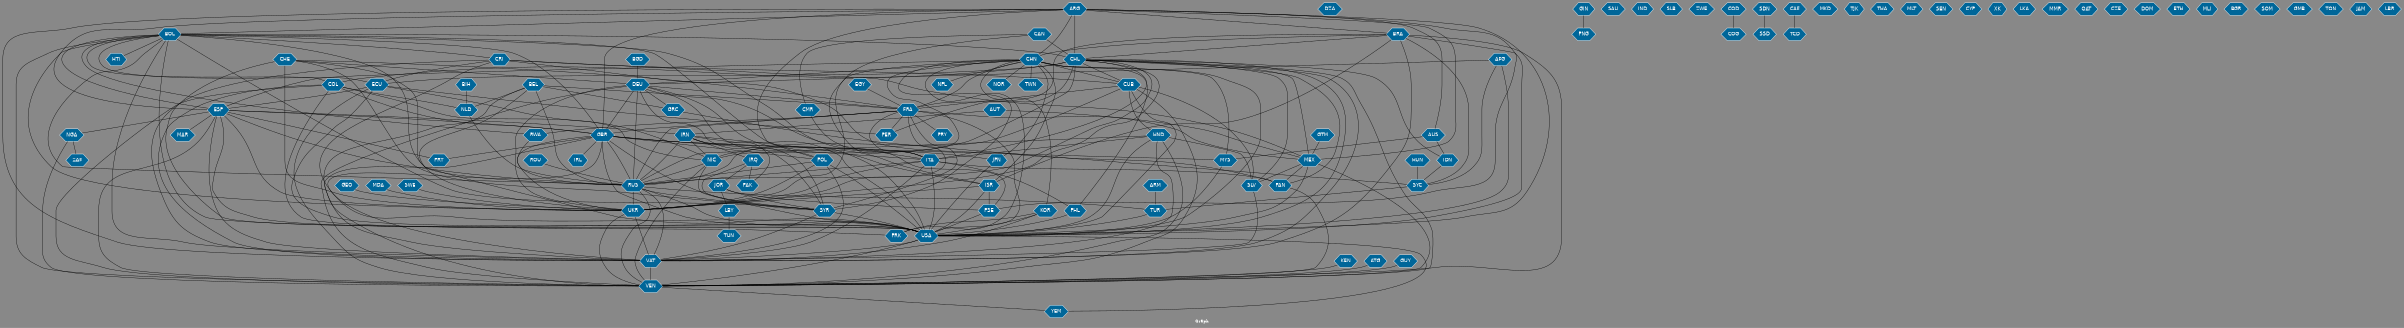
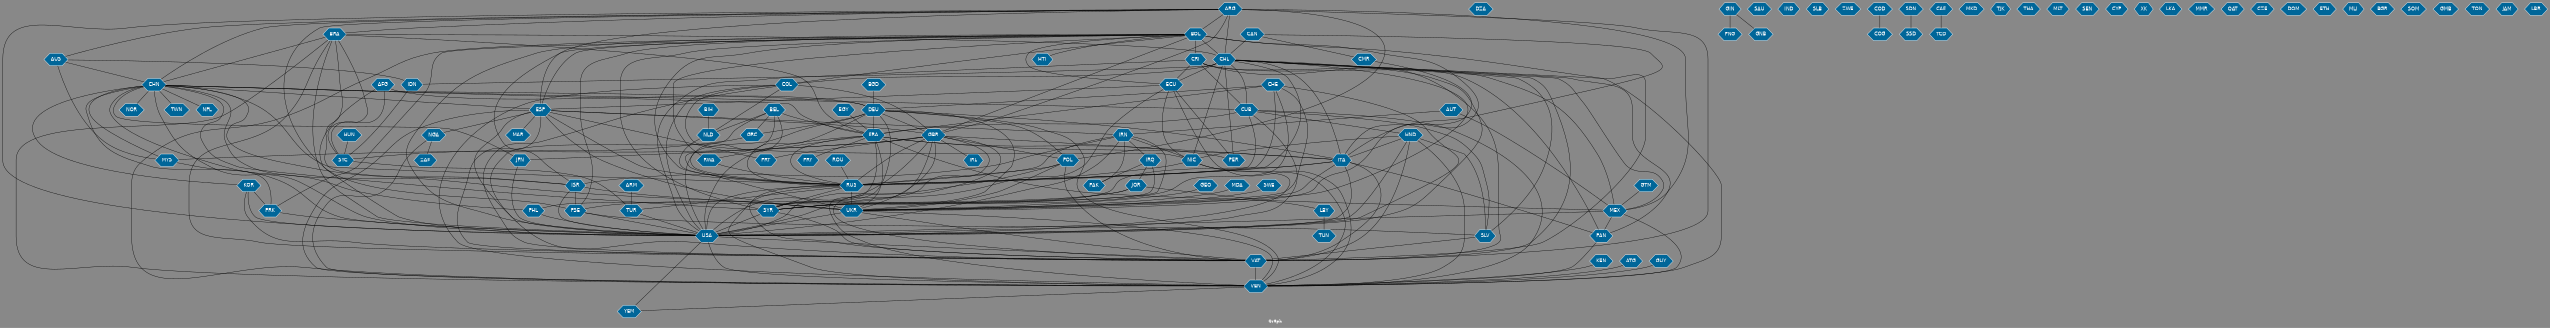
none -> (1761, 34)
none -> (105, 72)
(755, 121) -> none
(1281, 173) -> (918, 226)
none -> (789, 222)
none -> (487, 229)
